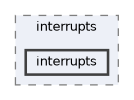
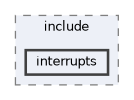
(67, 28) -> (67, 28)
